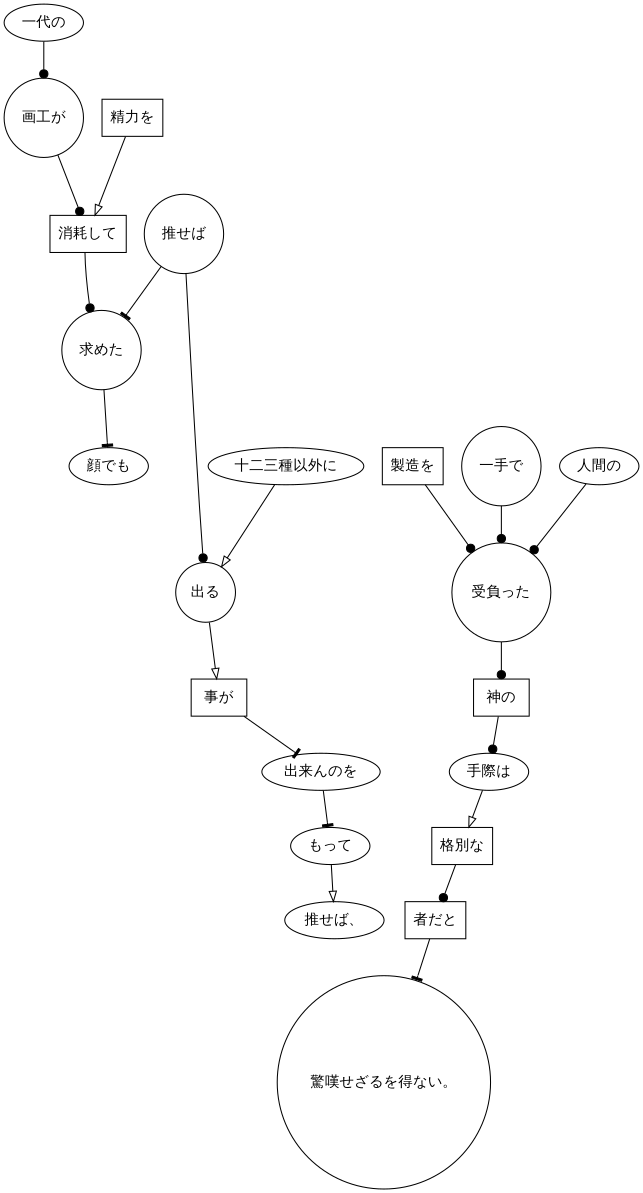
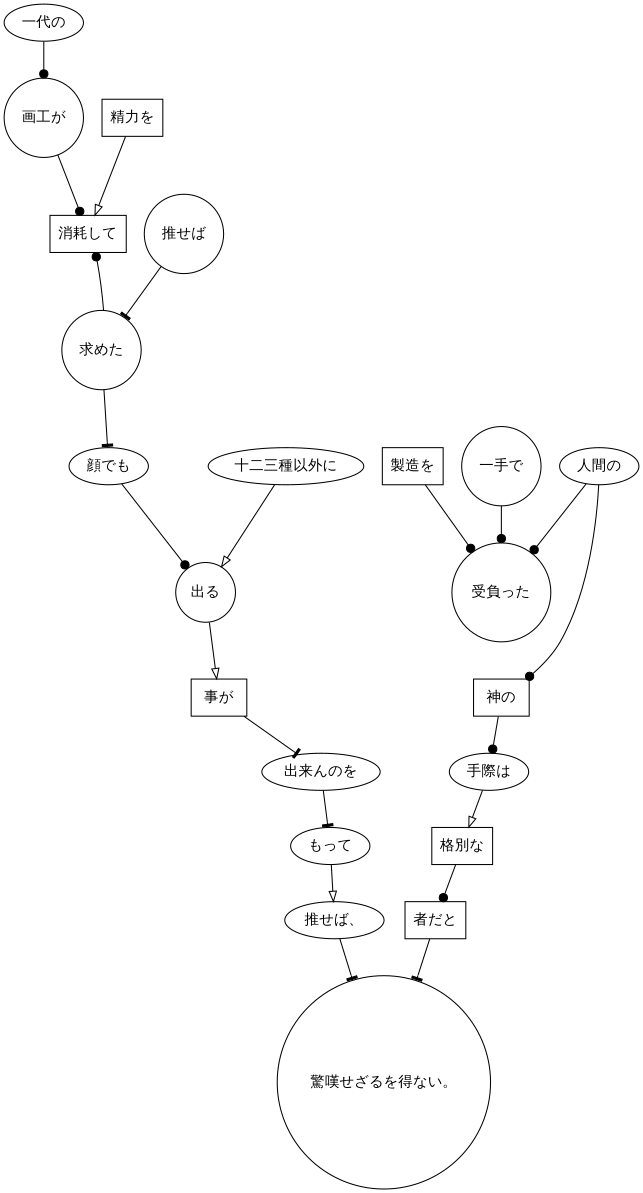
(86, 278) -> (101, 286)
(194, 414) -> (152, 523)
(501, 656) -> (583, 586)
none -> (345, 957)
